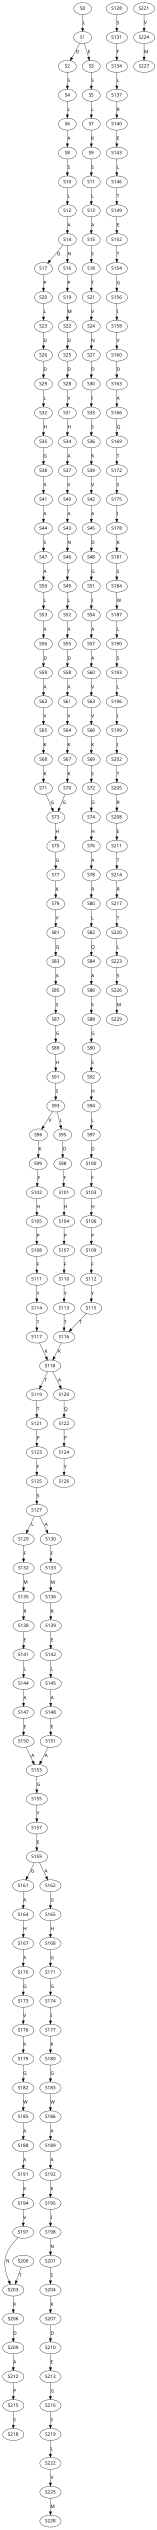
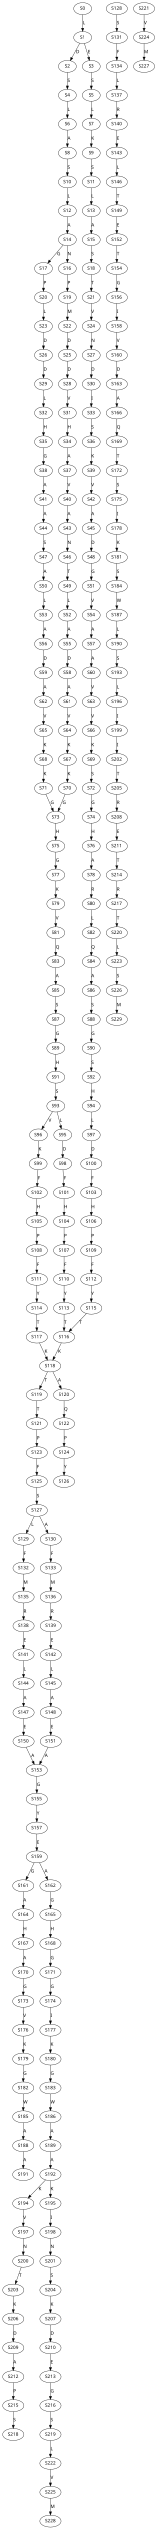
(93, 601) -> (93, 601)
(23, 2187) -> (38, 2188)
(5, 2258) -> (23, 2245)
